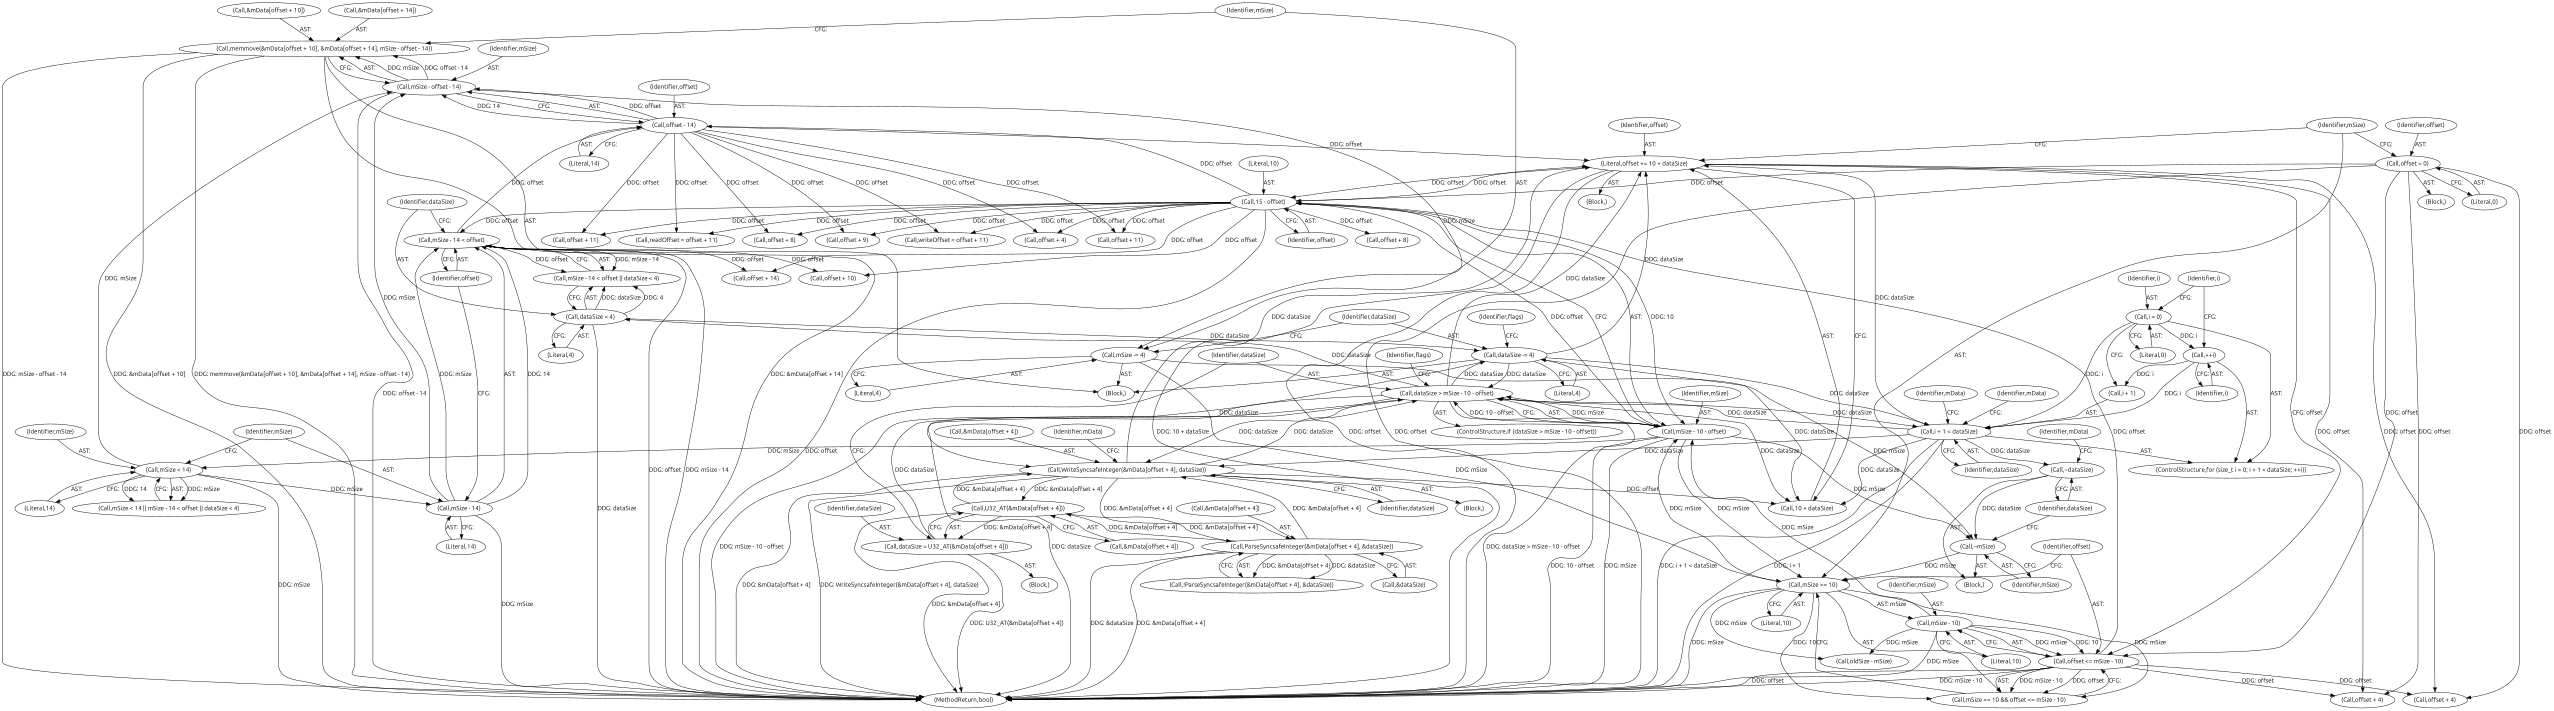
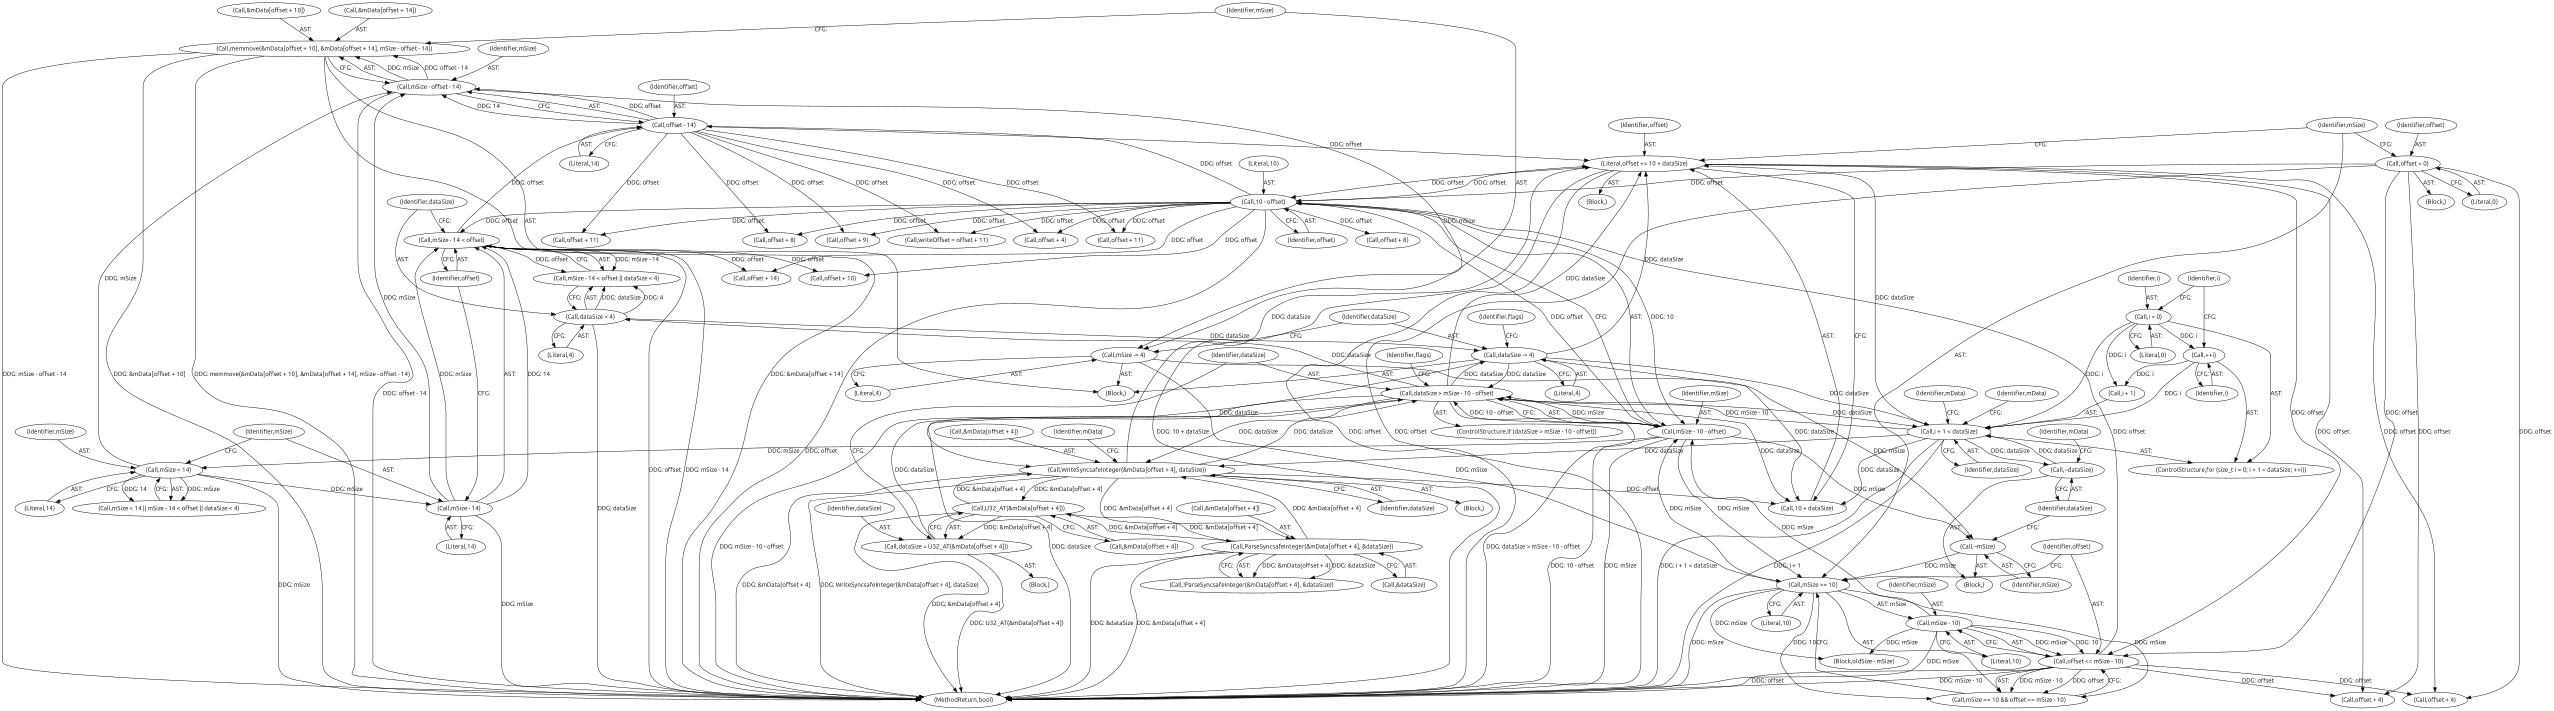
(1264, 202) -> (1264, 202)
(677, 240) -> none
(2118, 355) -> (2118, 355)
(1747, 413) -> (1747, 413)
(2308, 413) -> (2308, 413)
(1997, 491) -> (2025, 446)
(1864, 662) -> (1864, 662)
